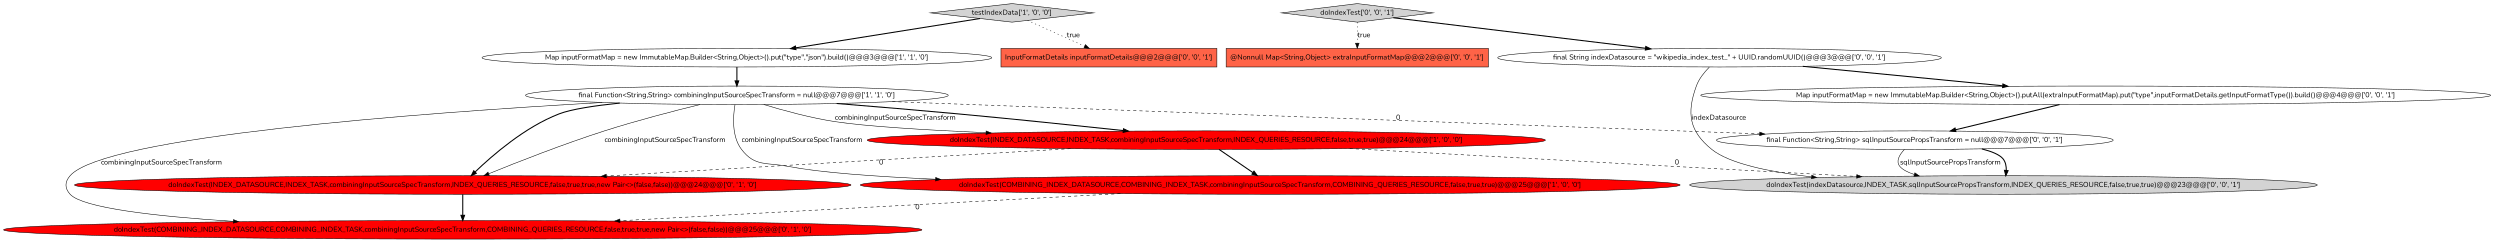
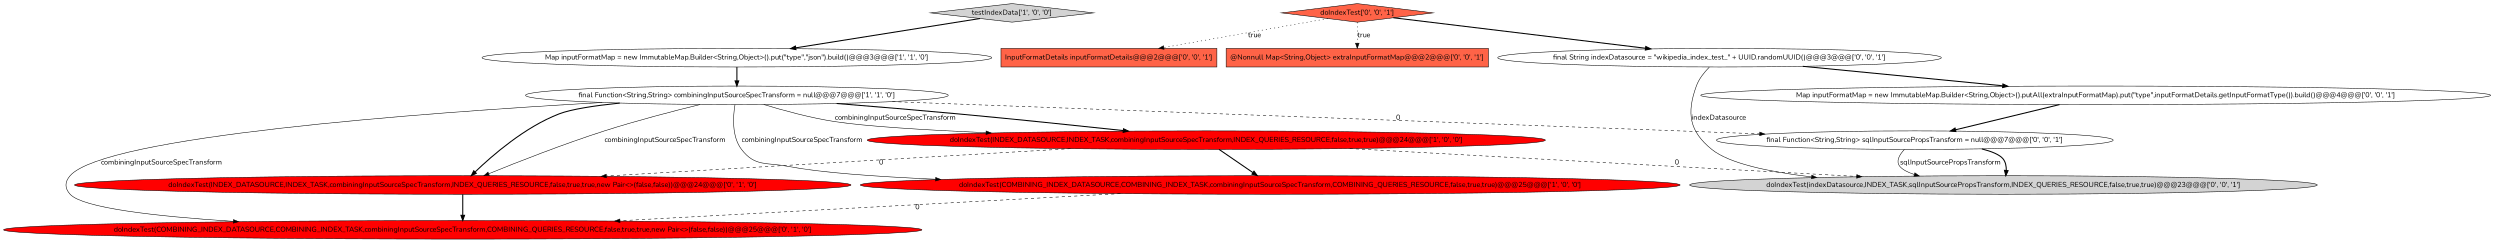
(1357, 13) -> (1357, 13)
(1056, 33) -> (1246, 33)
